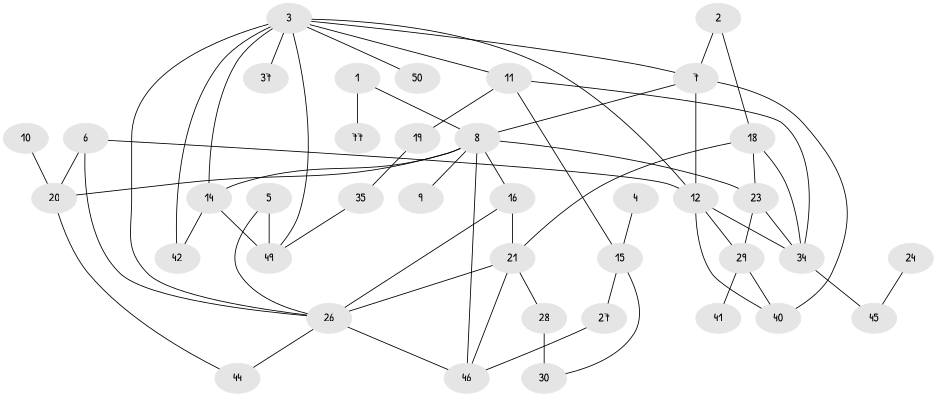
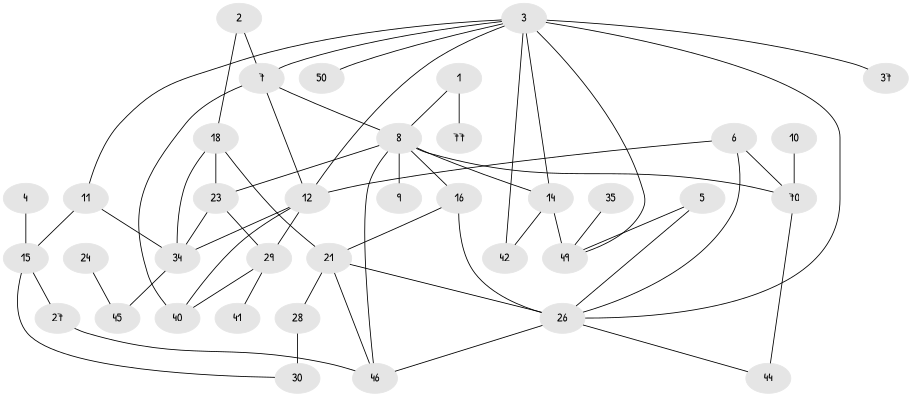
(418, 138) -> none
(54, 198) -> (794, 198)
